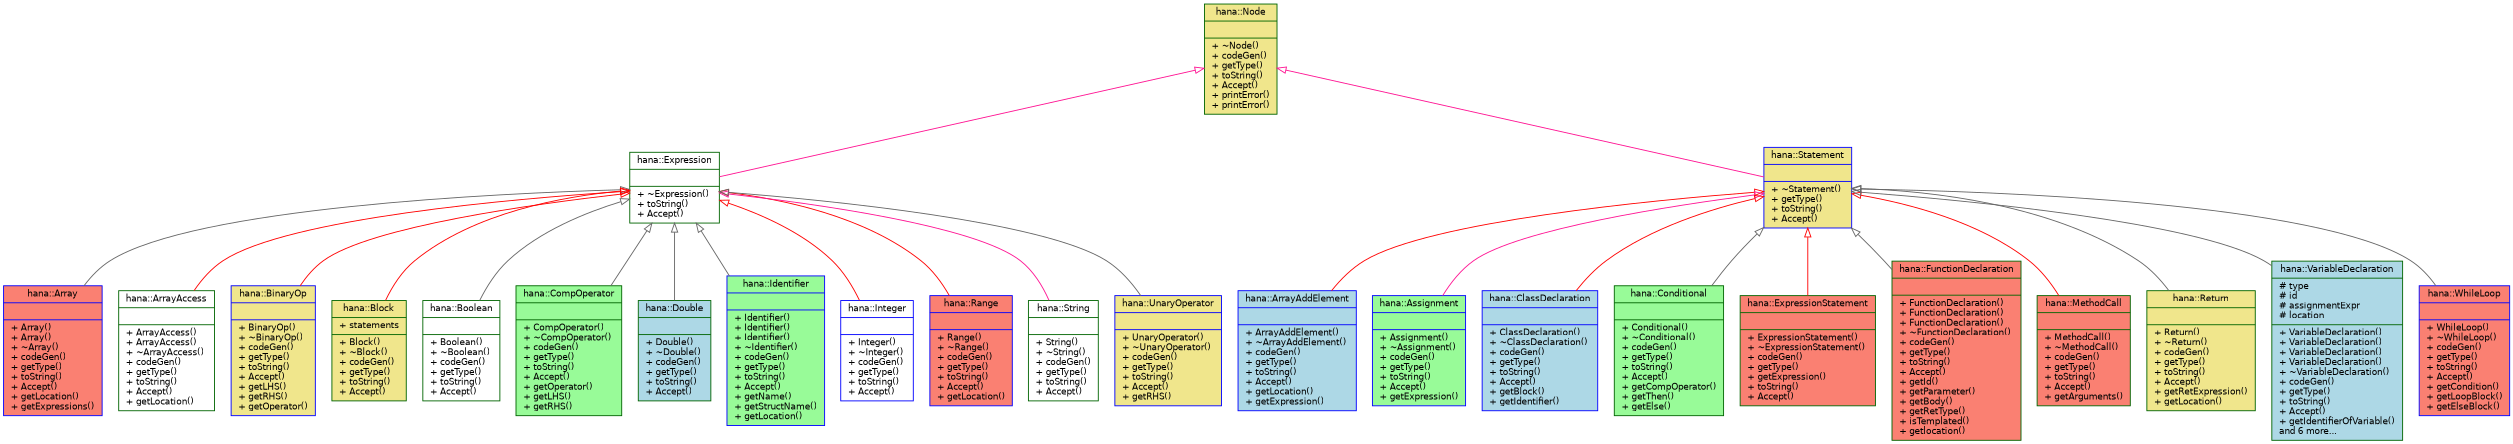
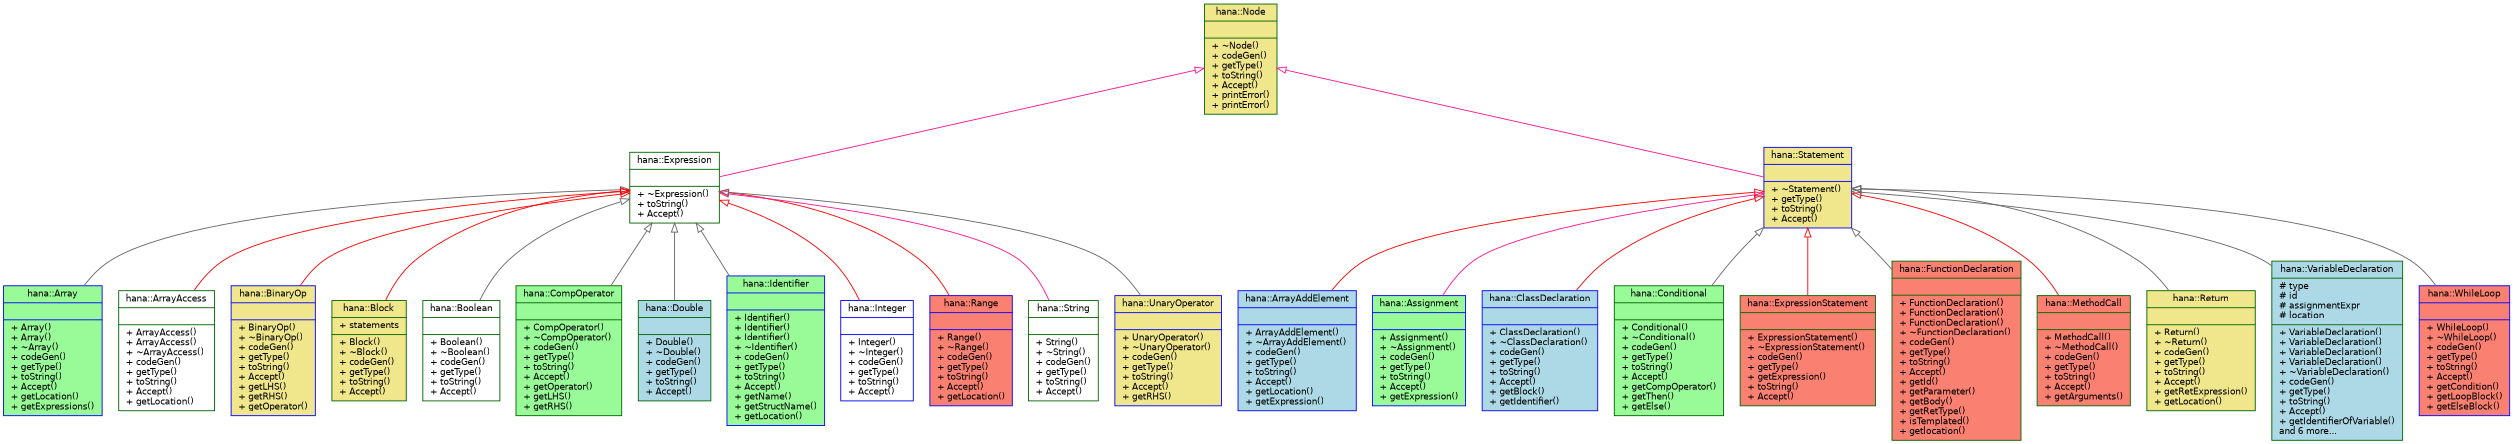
(53, 351) -> (53, 351)
